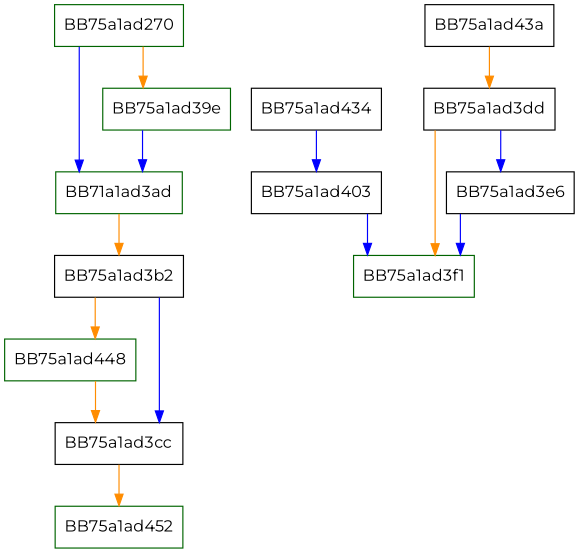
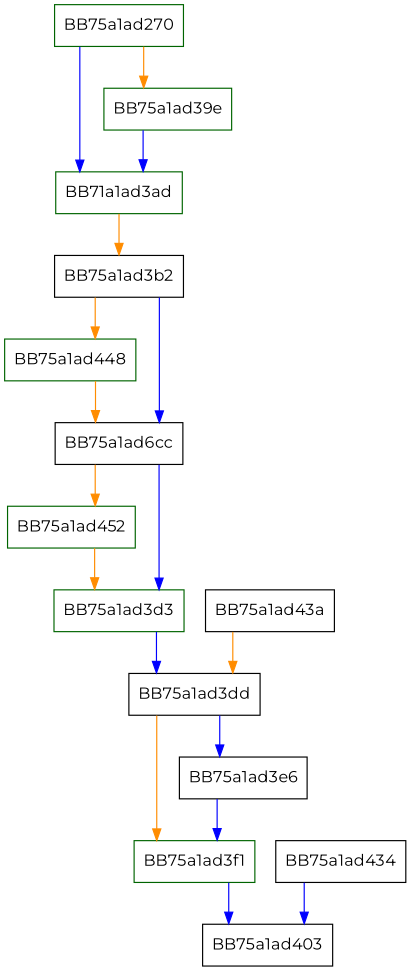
(367, 229) -> (229, 897)
(119, 444) -> (119, 444)
none -> (119, 611)
